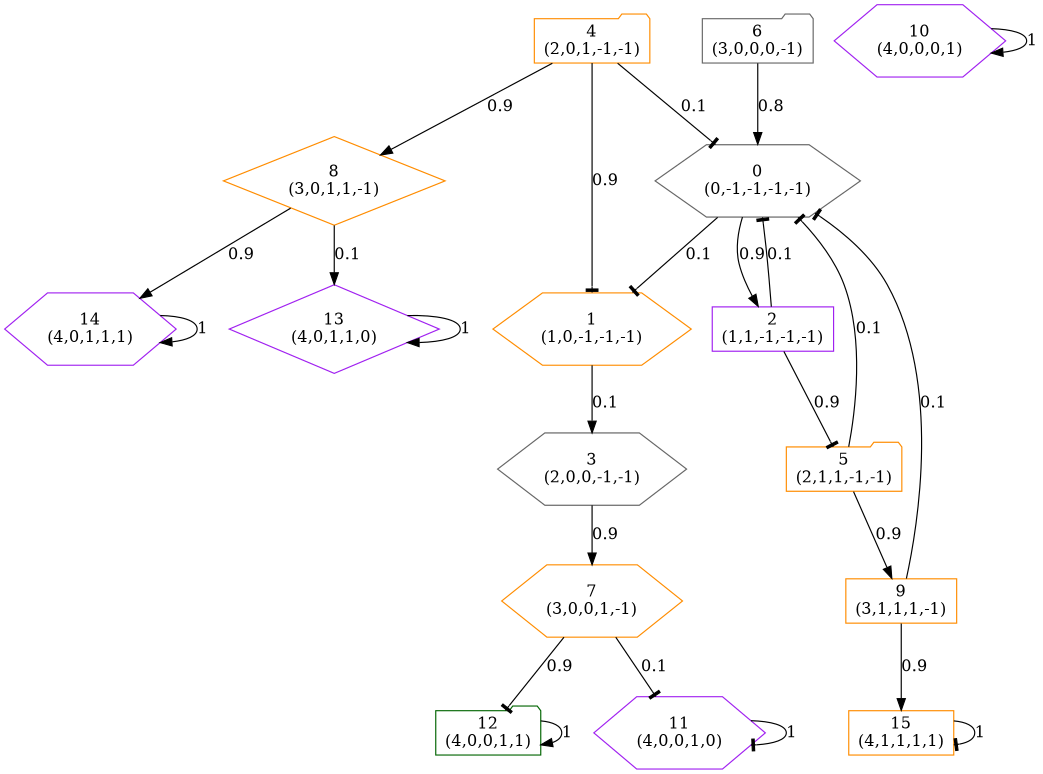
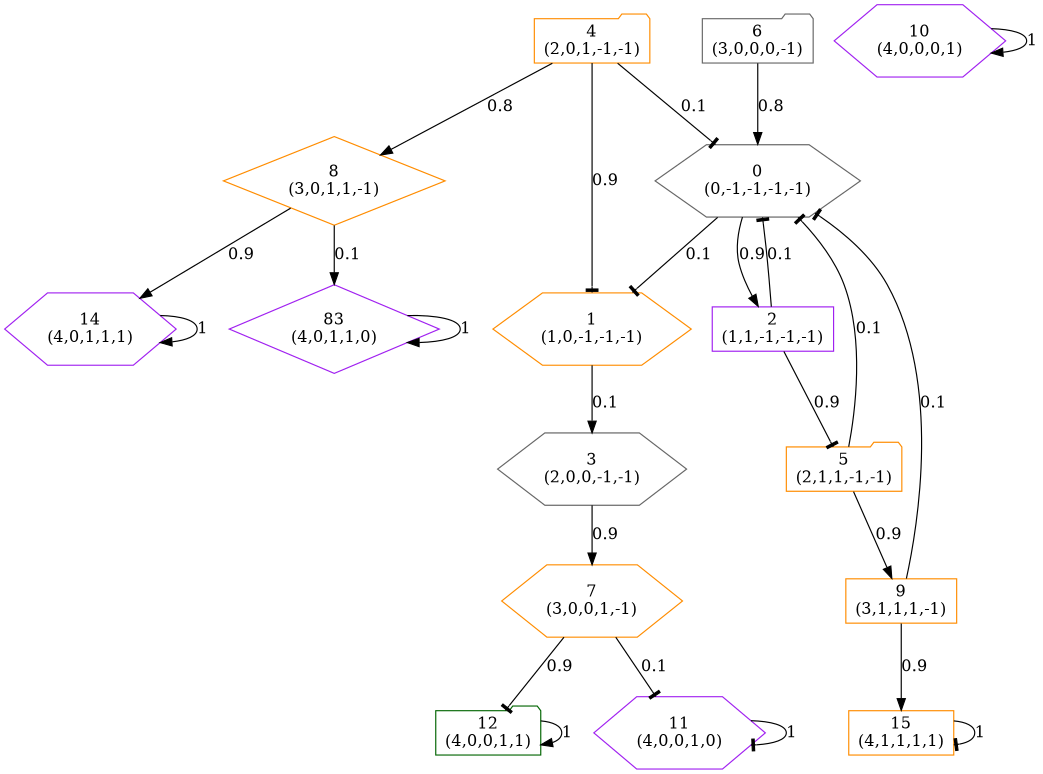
(501, 107) -> (501, 107)
(334, 329) -> (334, 329)
